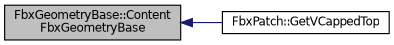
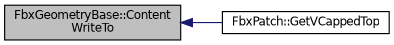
(93, 23) -> (93, 23)
